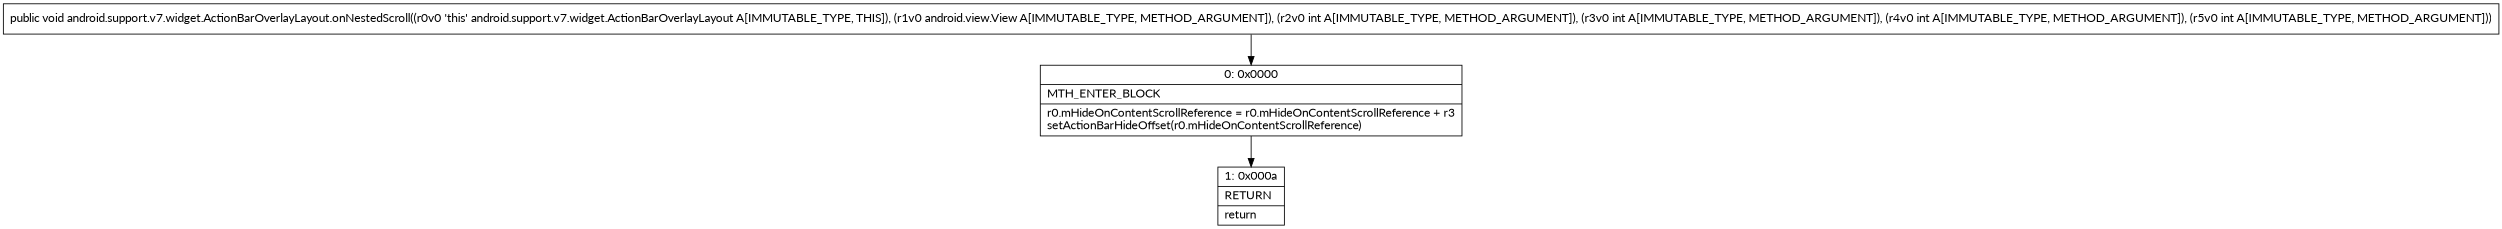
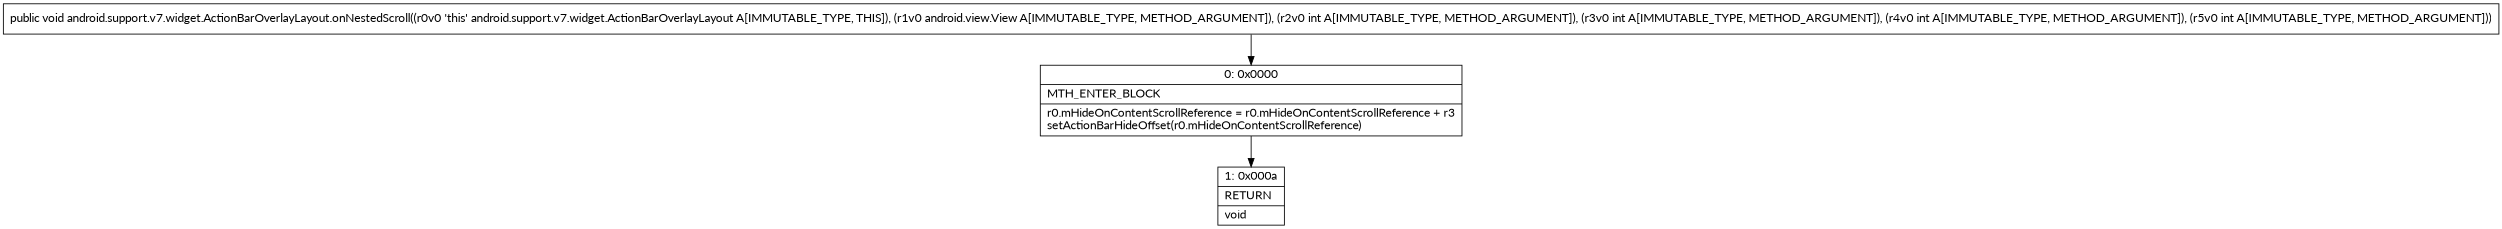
(1241, 215) -> (1236, 215)
